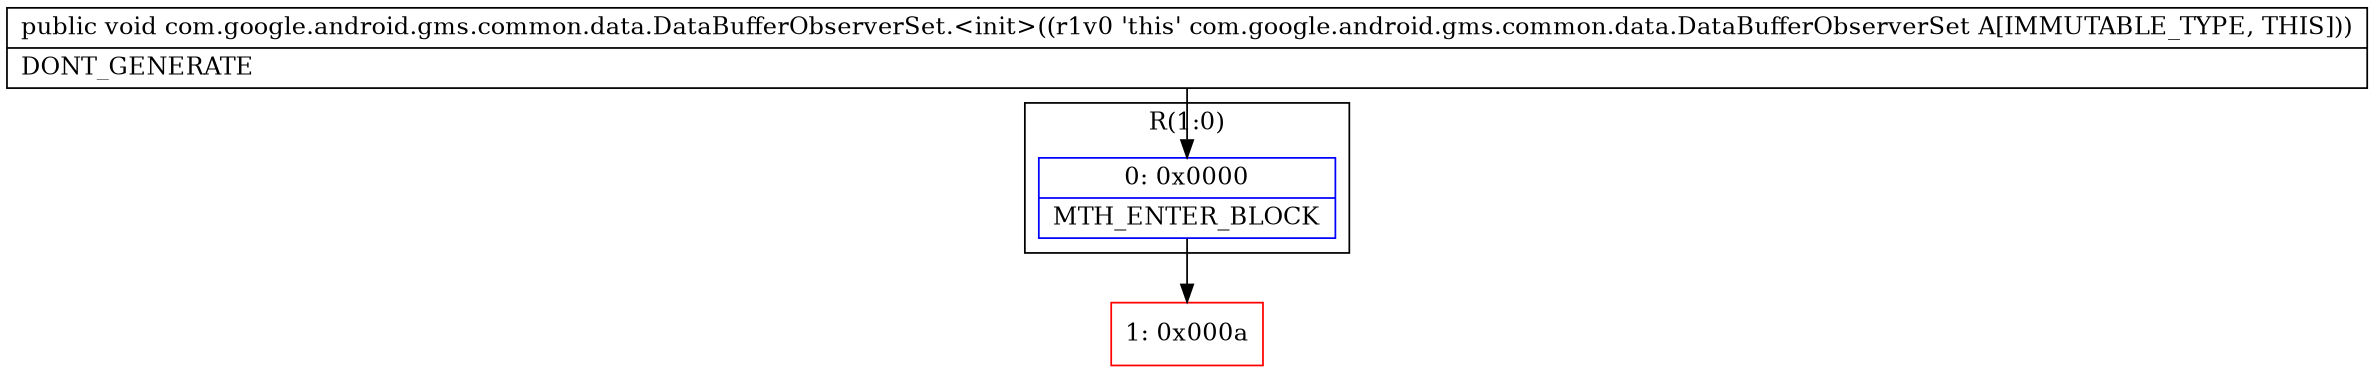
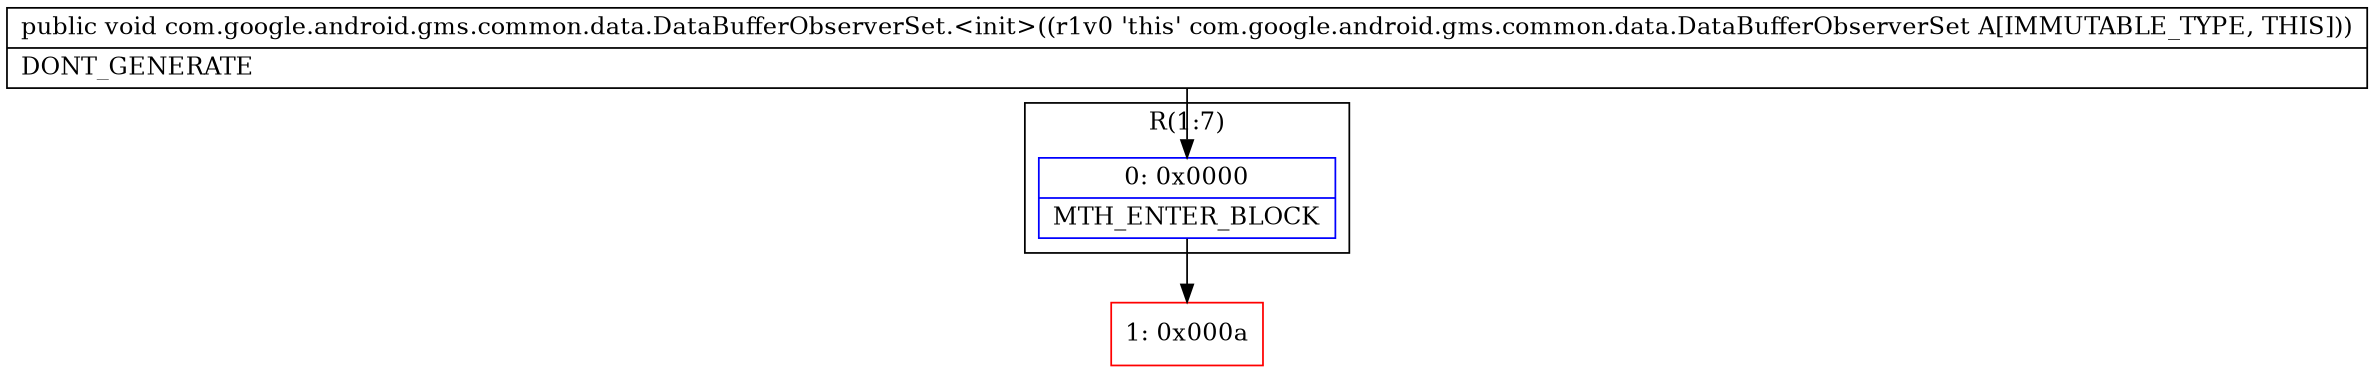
(1187, 123) -> (1187, 123)
